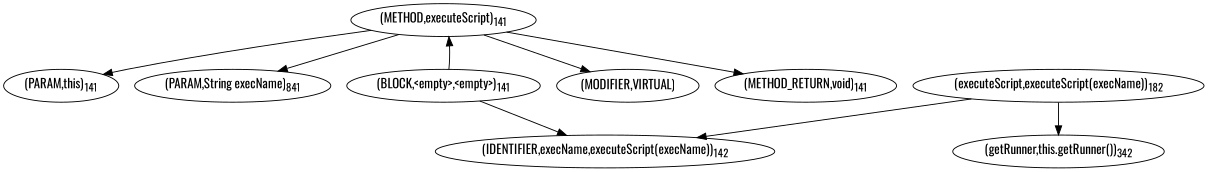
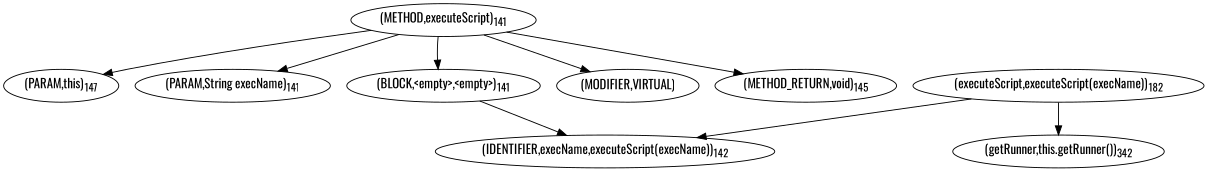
(450, 58) -> (437, 48)
(91, 84) -> (91, 84)
(293, 84) -> (293, 84)
(861, 84) -> (861, 84)
